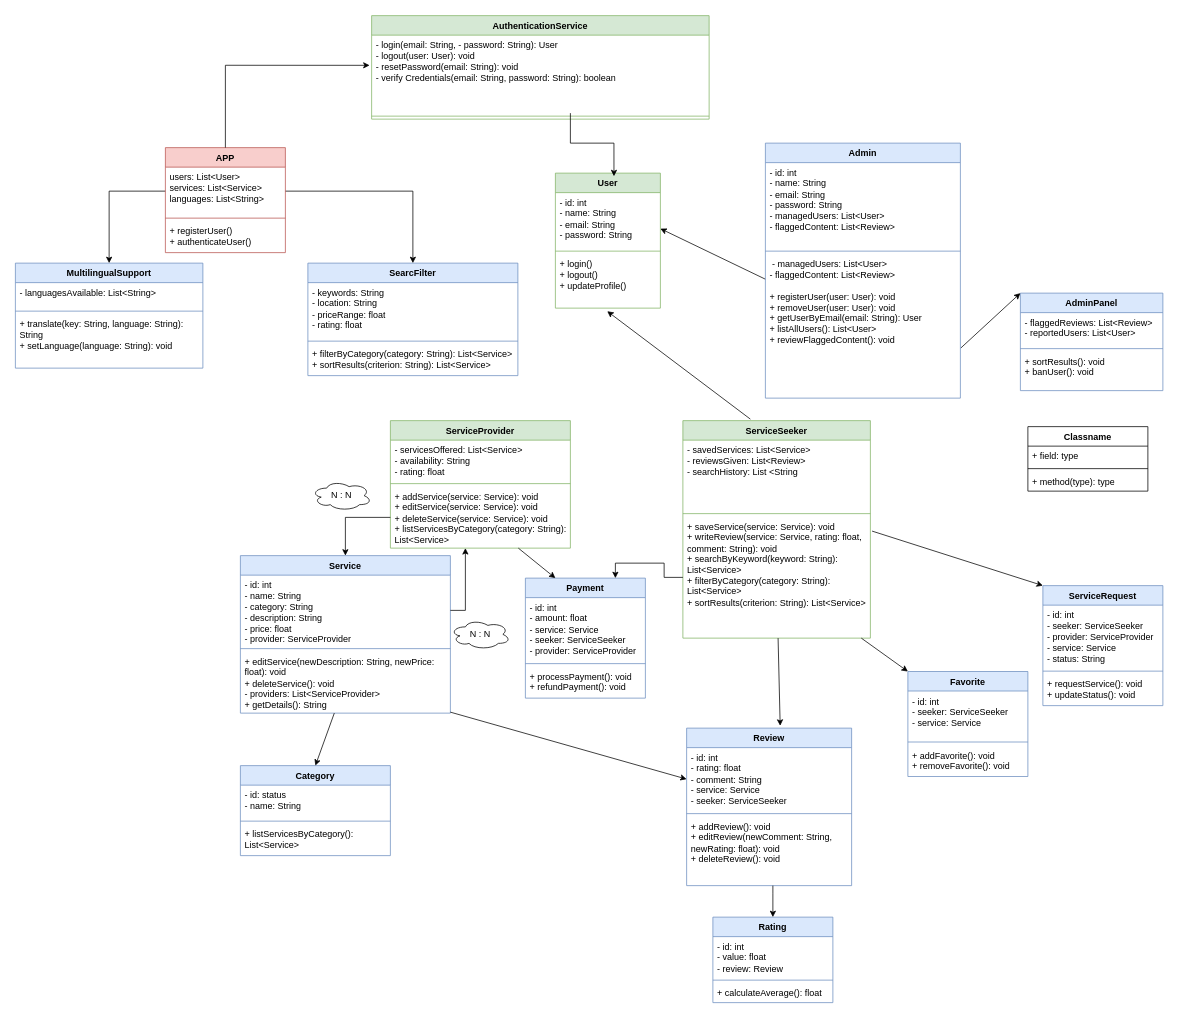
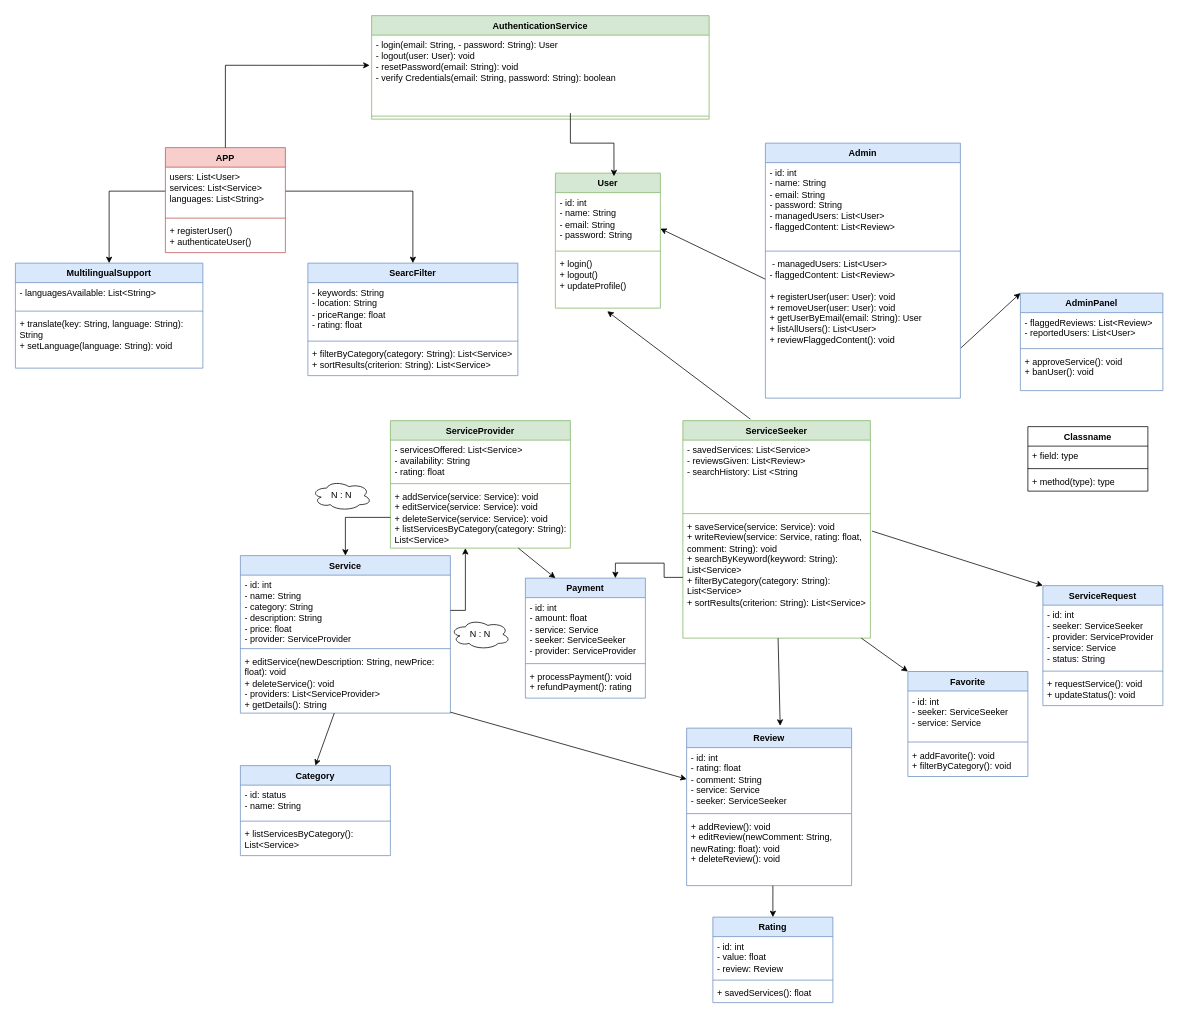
(1072, 367) -> (1080, 367)
(586, 682) -> (586, 688)
(967, 761) -> (969, 767)
(774, 999) -> (772, 994)
